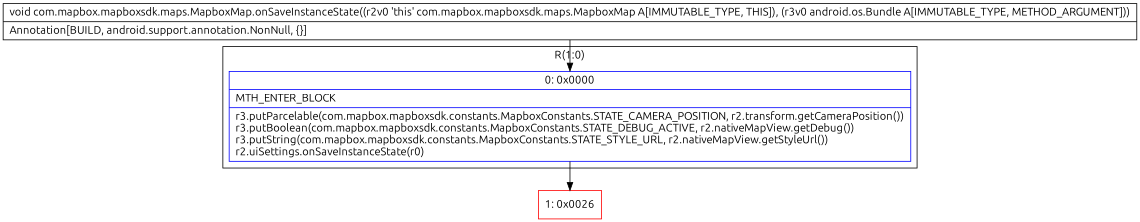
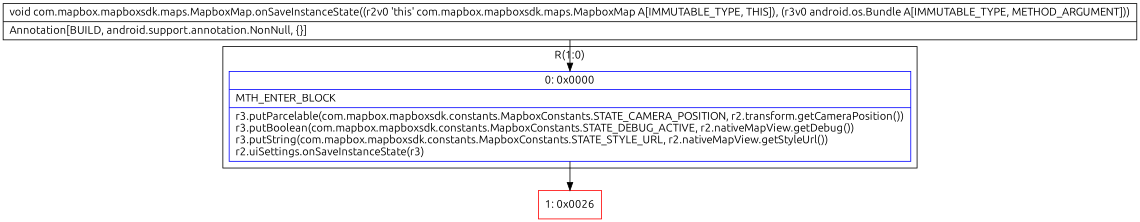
(330, 152) -> (330, 152)
